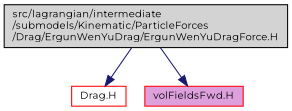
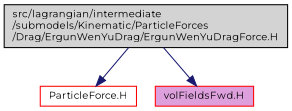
(99, 96) -> (88, 96)
